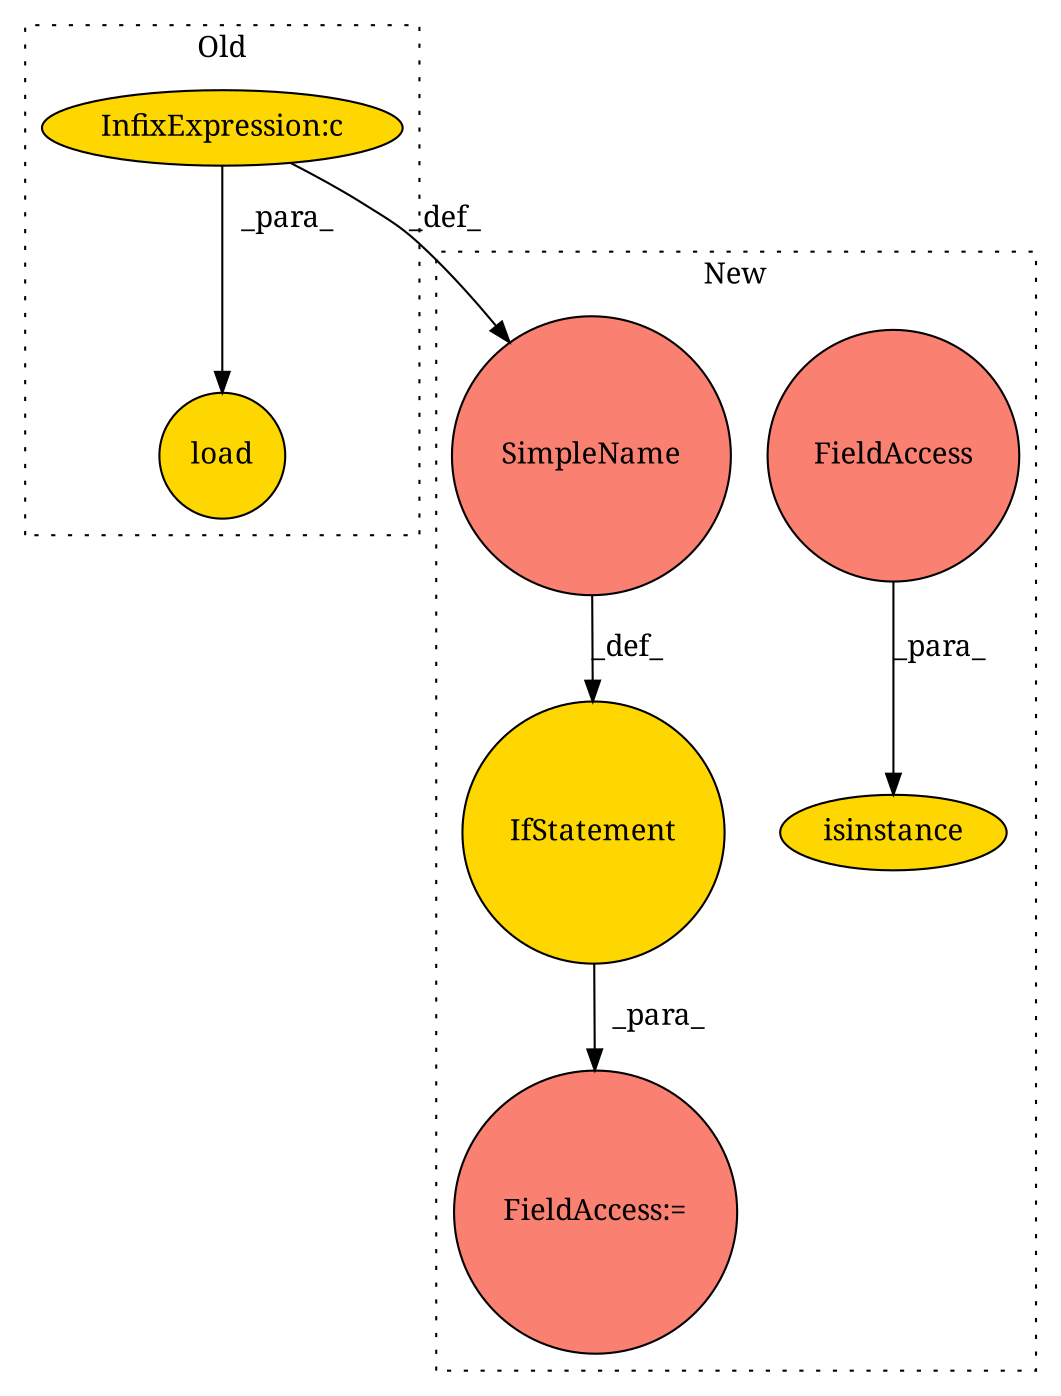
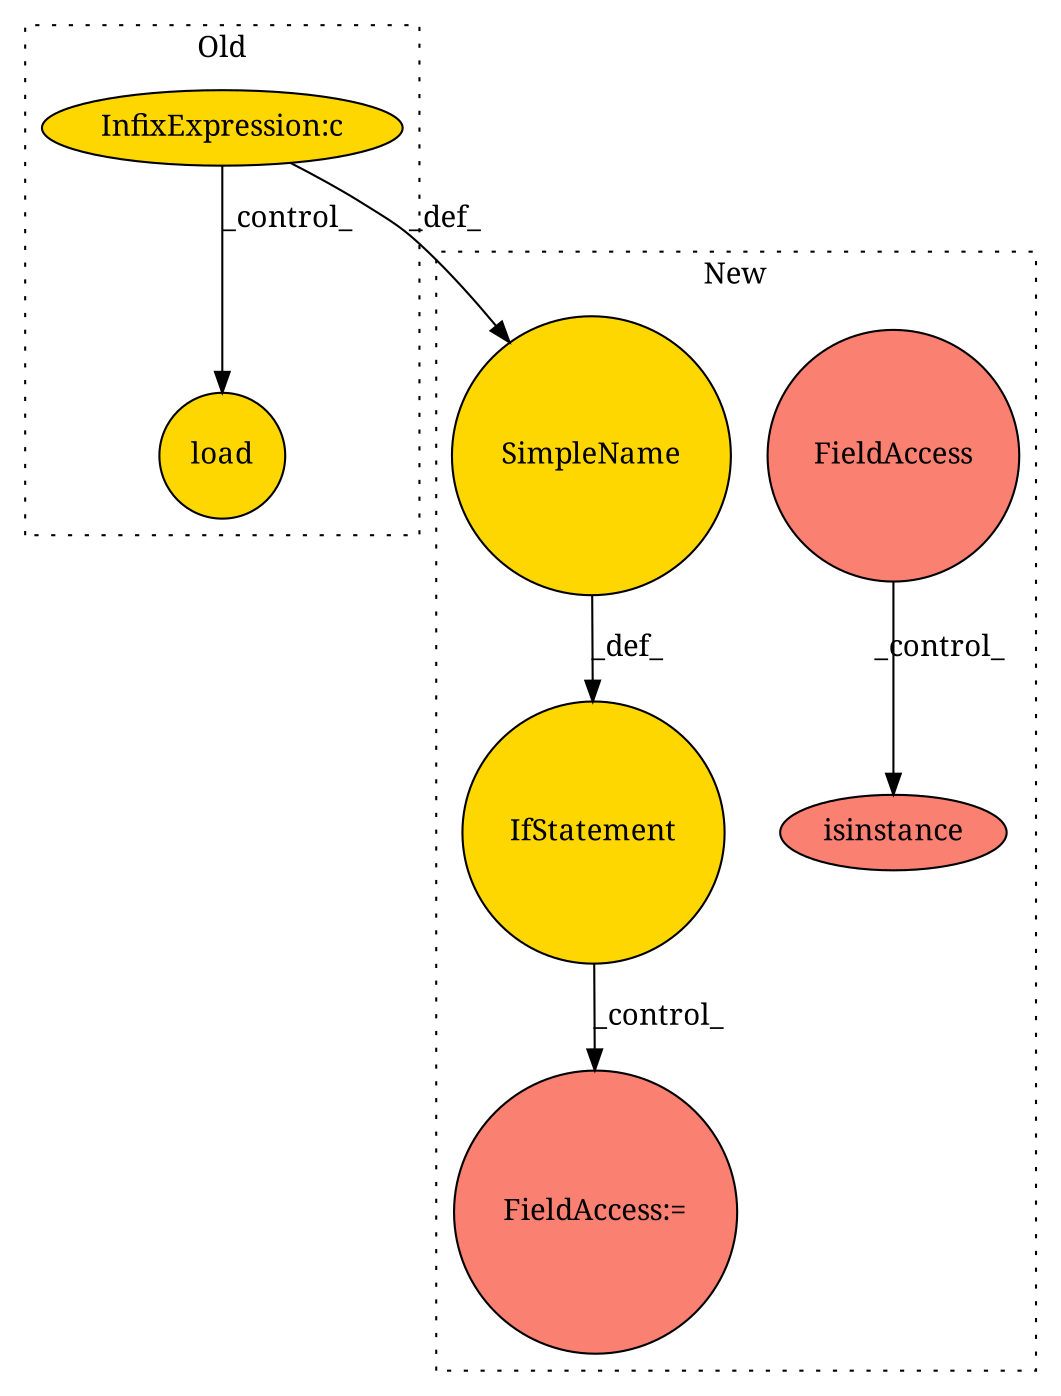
(288, 219) -> (288, 219)
(591, 456) -> (591, 456)
(941, 648) -> (941, 648)
(893, 833) -> (893, 833)
(660, 1017) -> (660, 1017)
